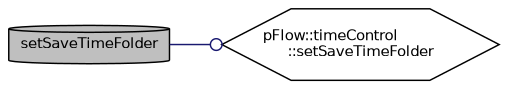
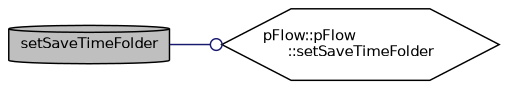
(360, 45) -> (360, 45)
